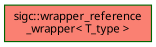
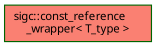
(78, 23) -> (78, 23)
